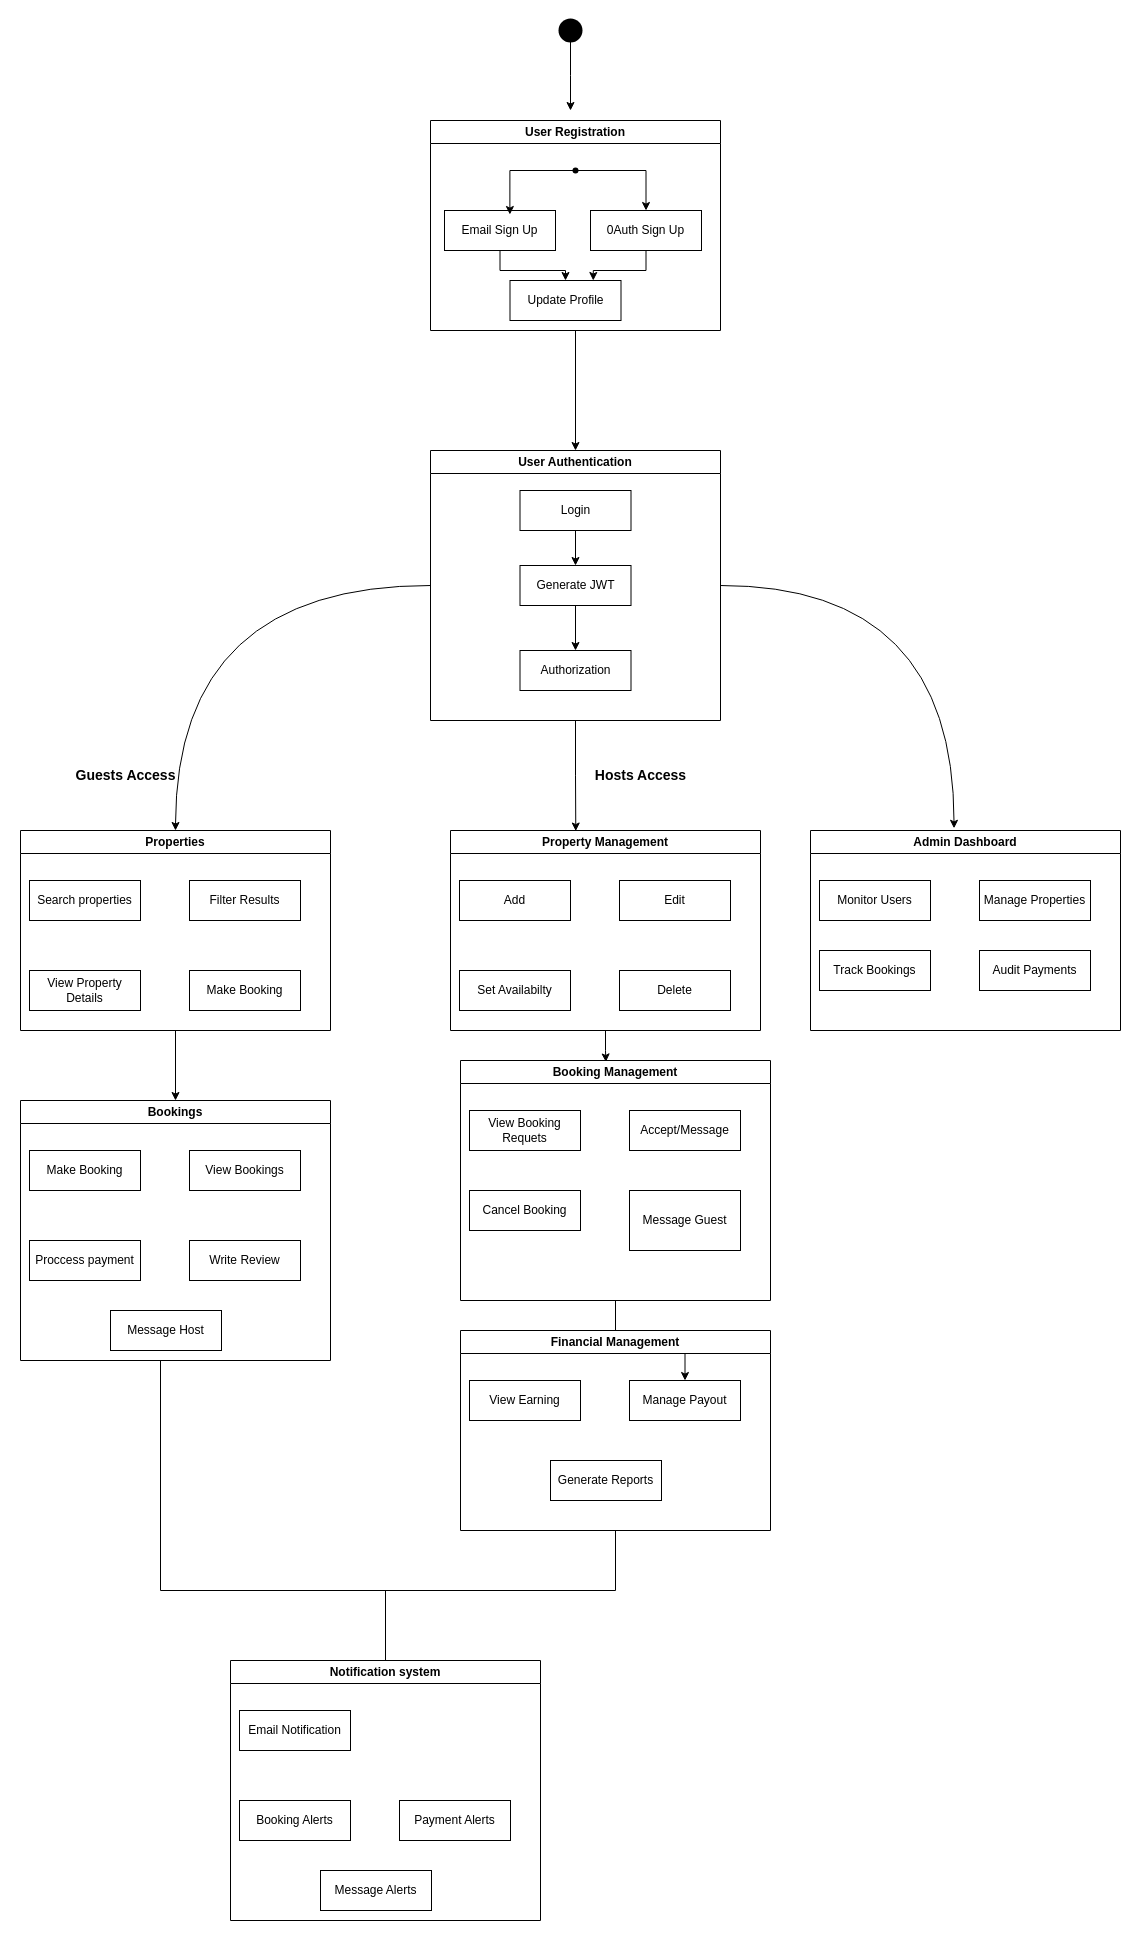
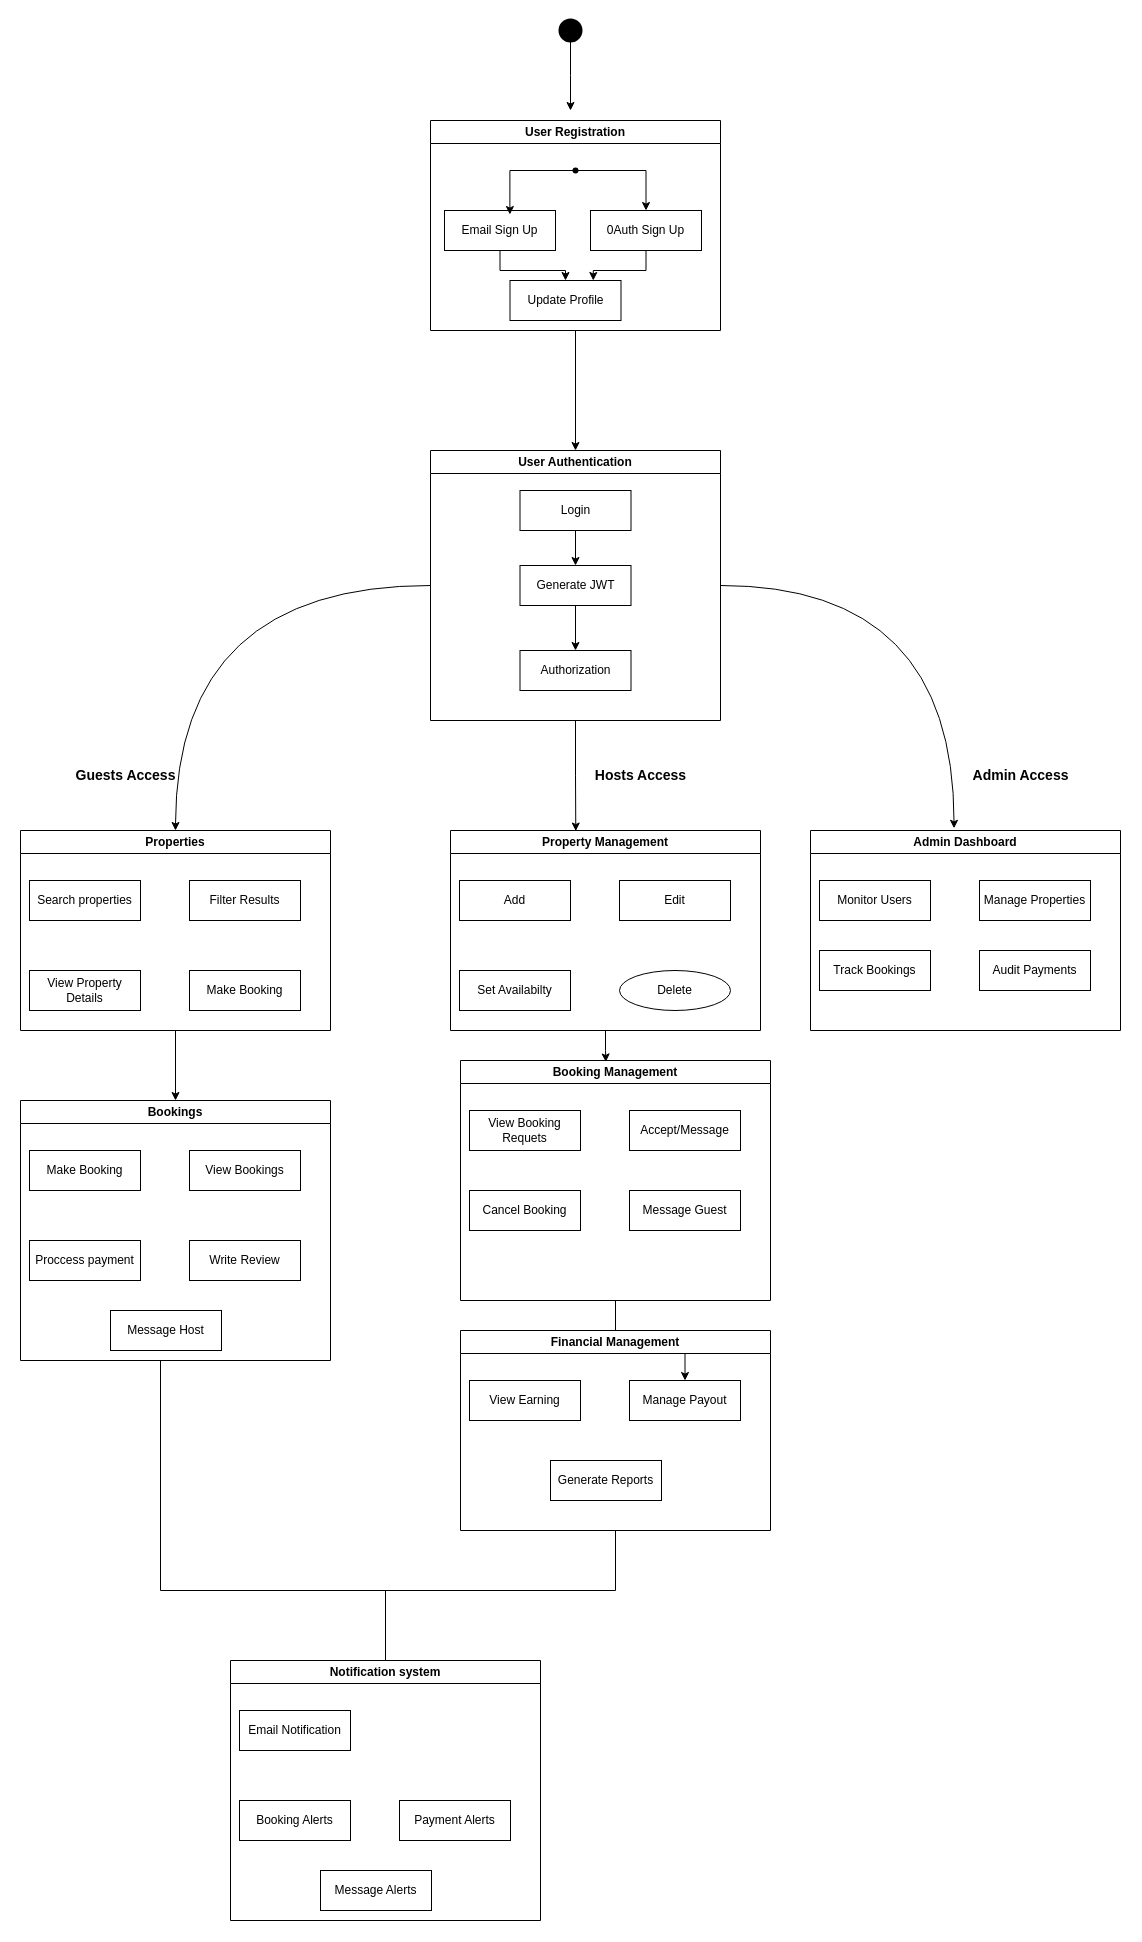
none -> (1021, 776)
(675, 991) -> (675, 991)
(685, 1221) -> (685, 1211)
